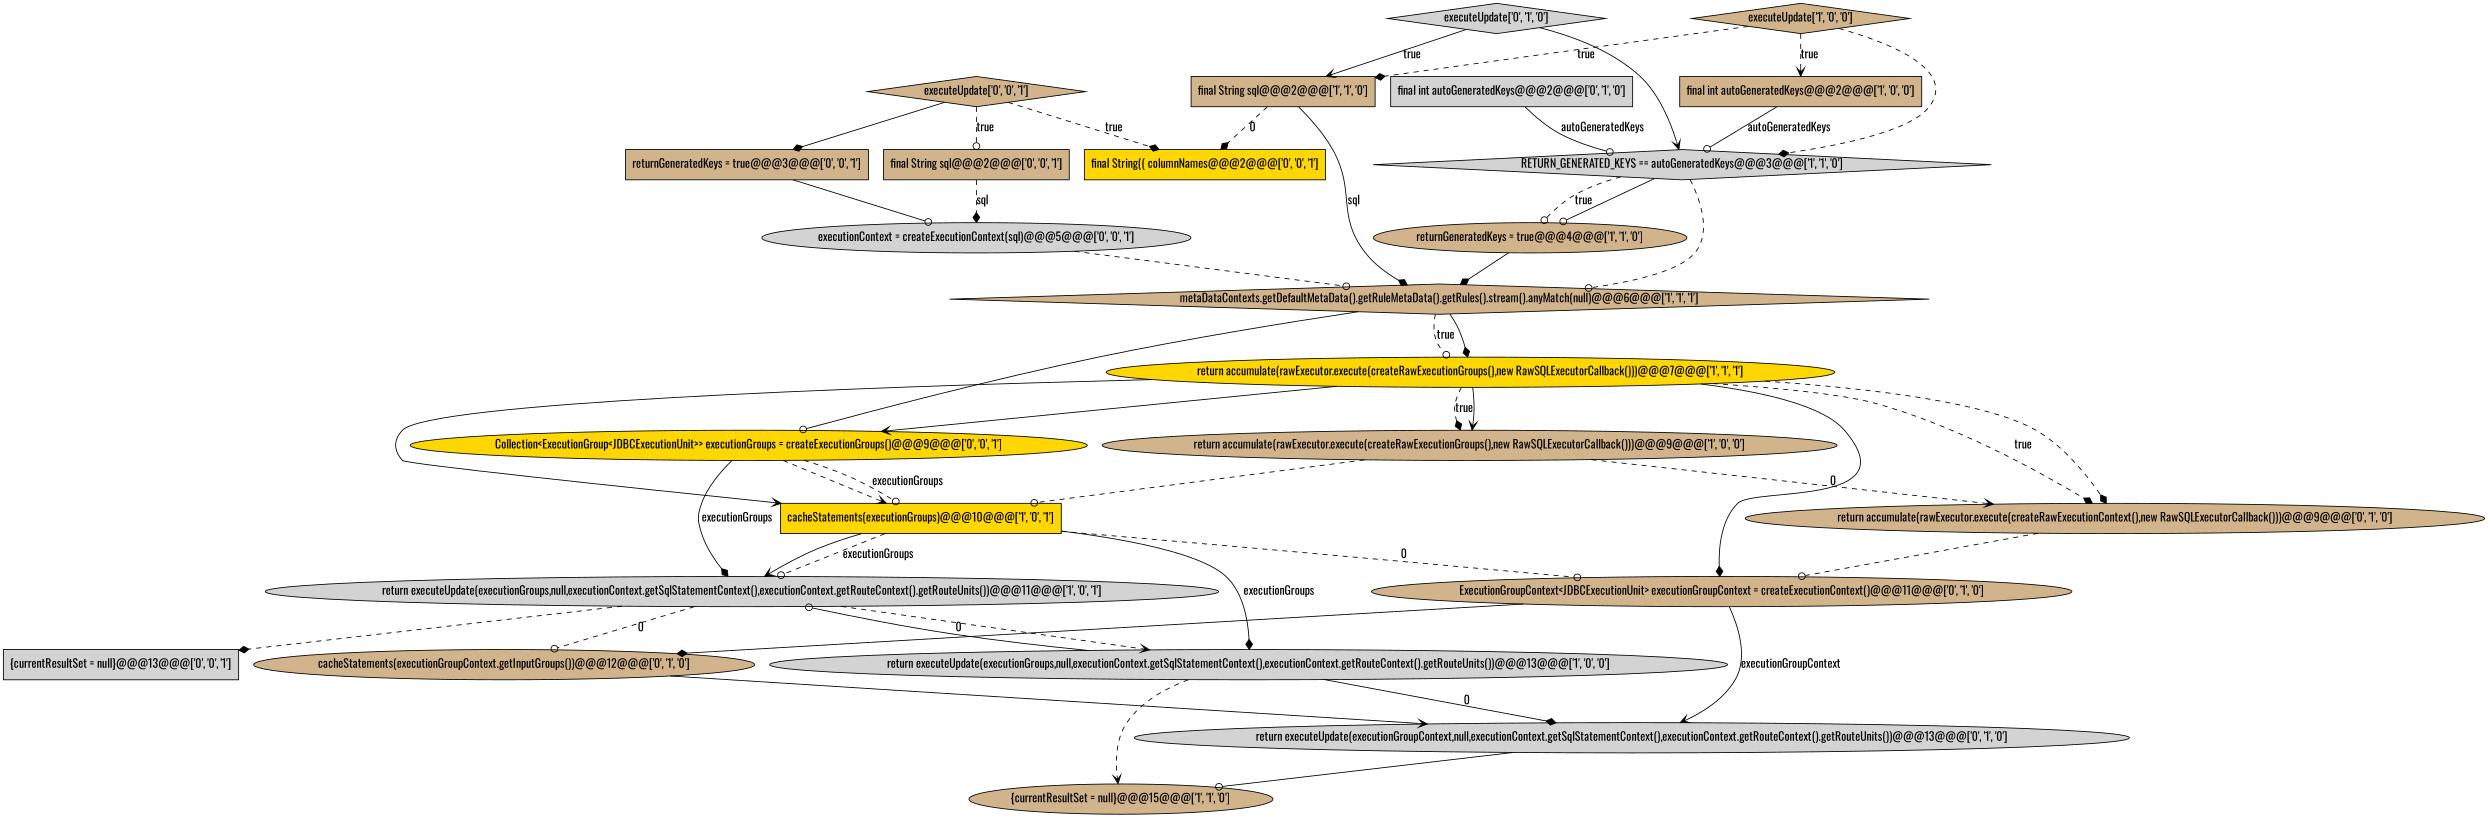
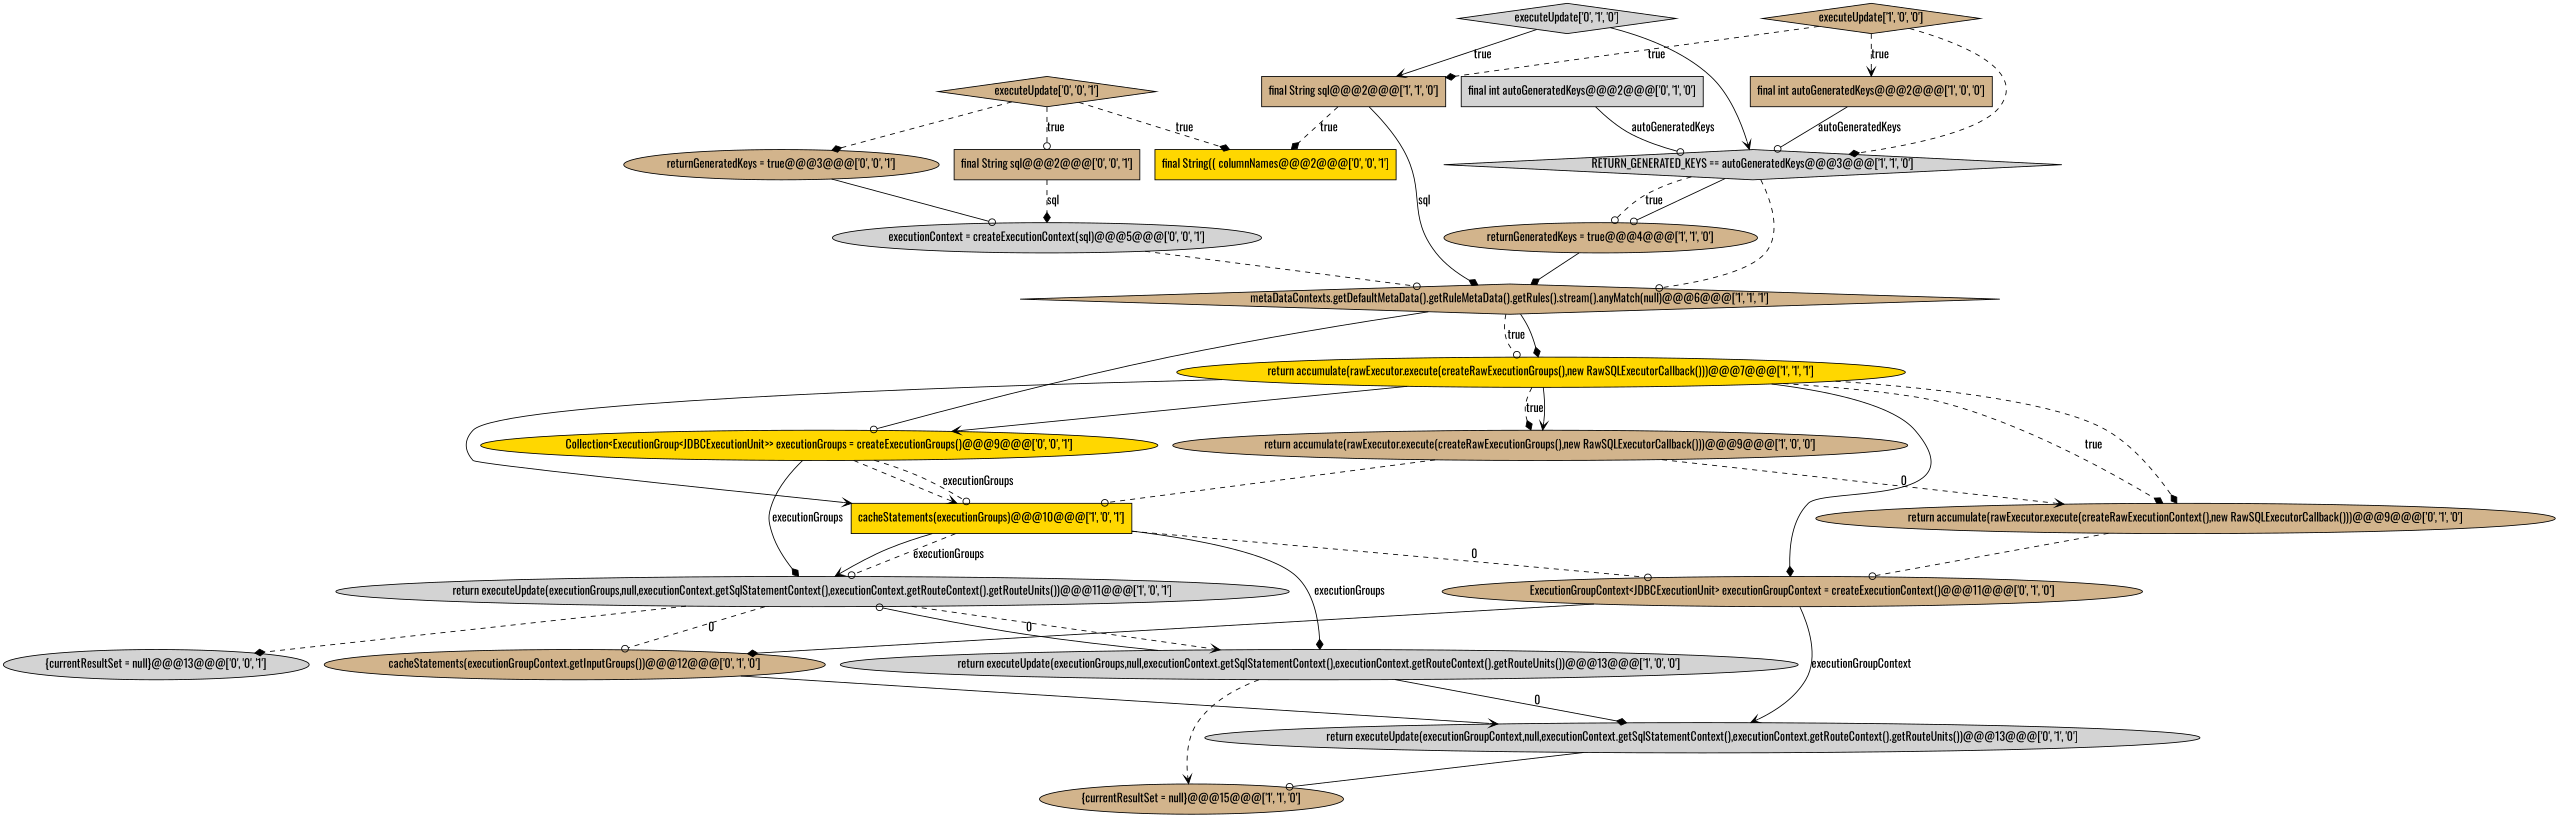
(874, 124) -> (927, 125)
(1253, 128) -> (1329, 128)
(747, 165) -> (781, 165)
(121, 665) -> (156, 665)
